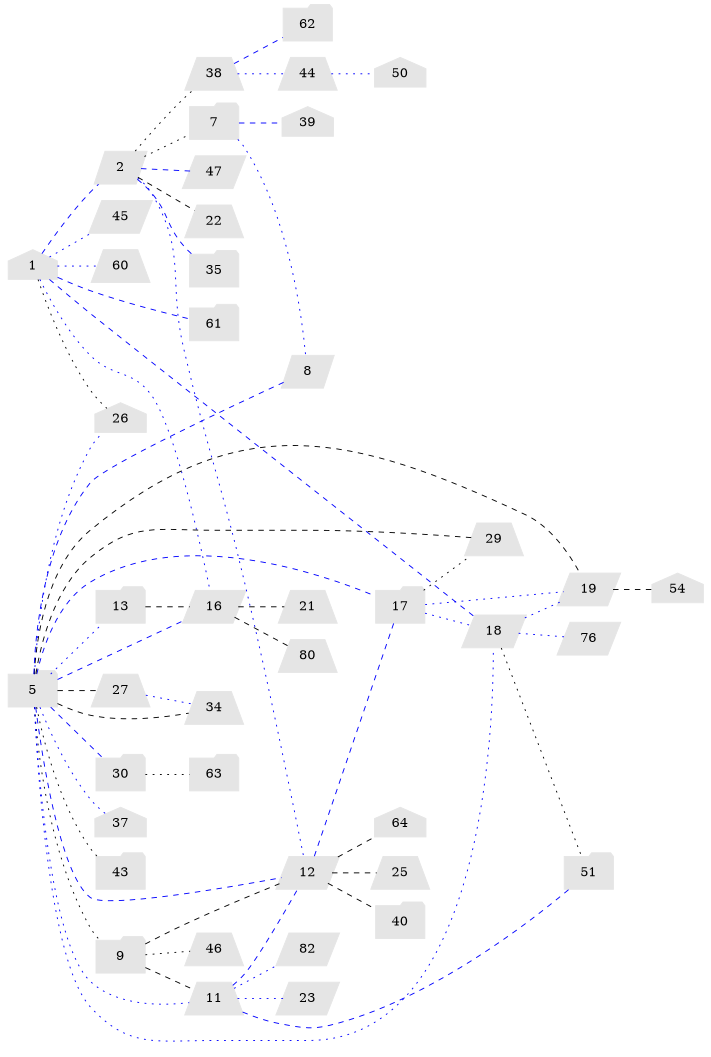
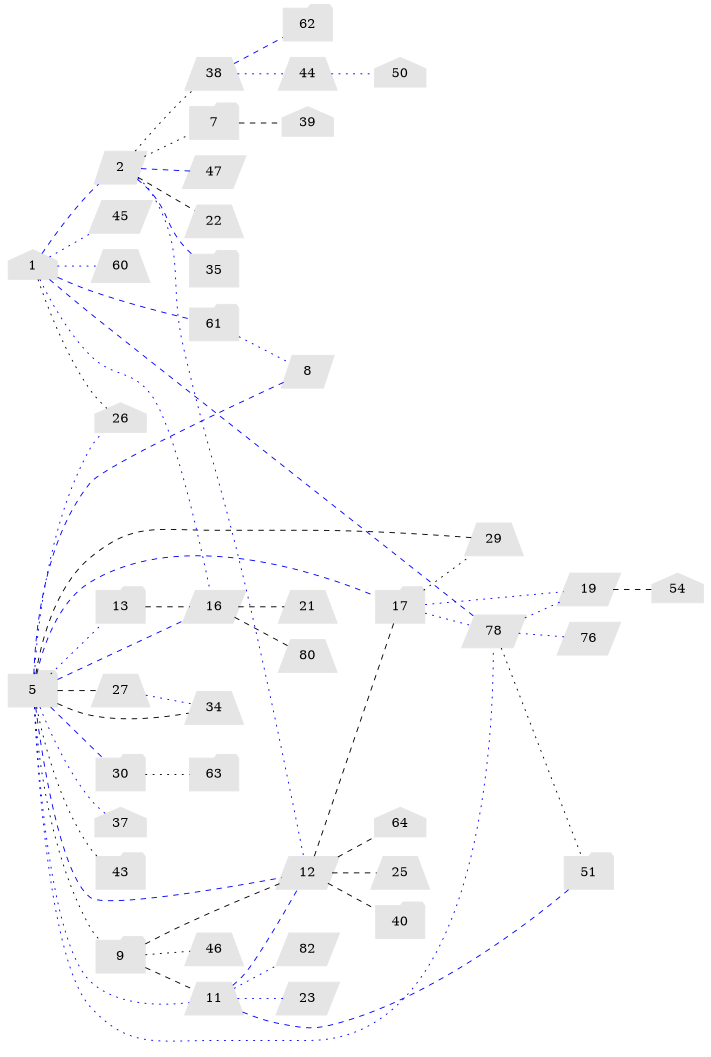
(261, 123) -> (261, 123)
(285, 243) -> (264, 350)
(247, 450) -> none
(494, 631) -> (494, 631)
(354, 740) -> (354, 740)
